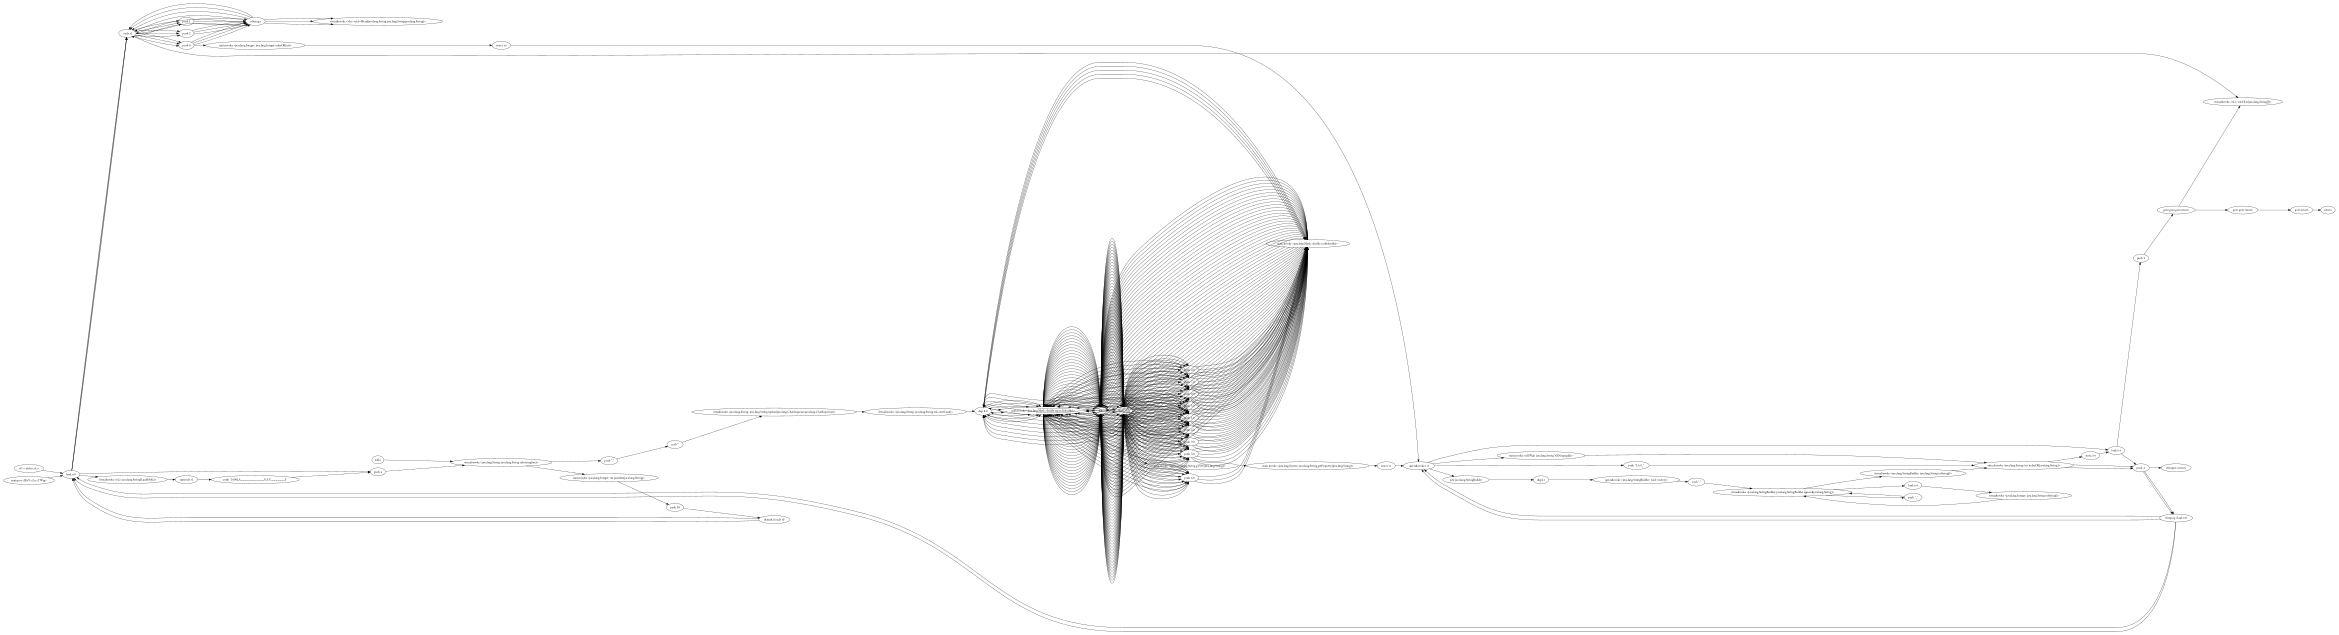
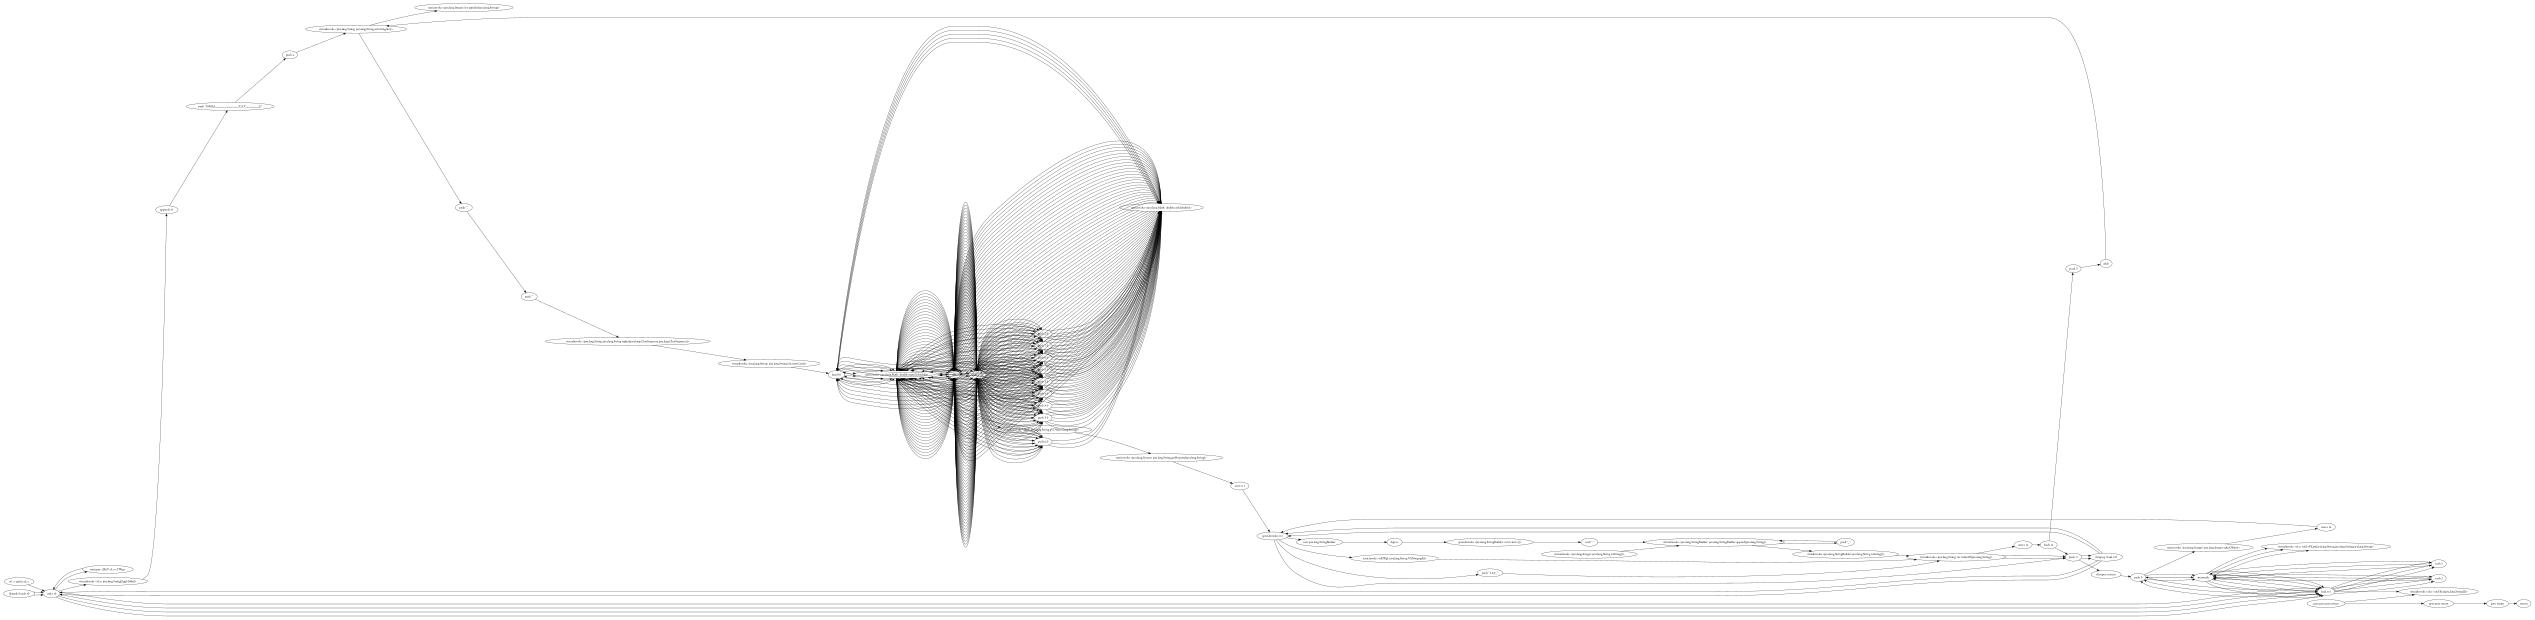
(255, 21) -> (2204, 577)
(2158, 235) -> (2089, 266)
(1766, 445) -> (1658, 583)
(224, 471) -> (68, 577)
(1913, 485) -> none
(675, 507) -> none
none -> (2124, 576)
